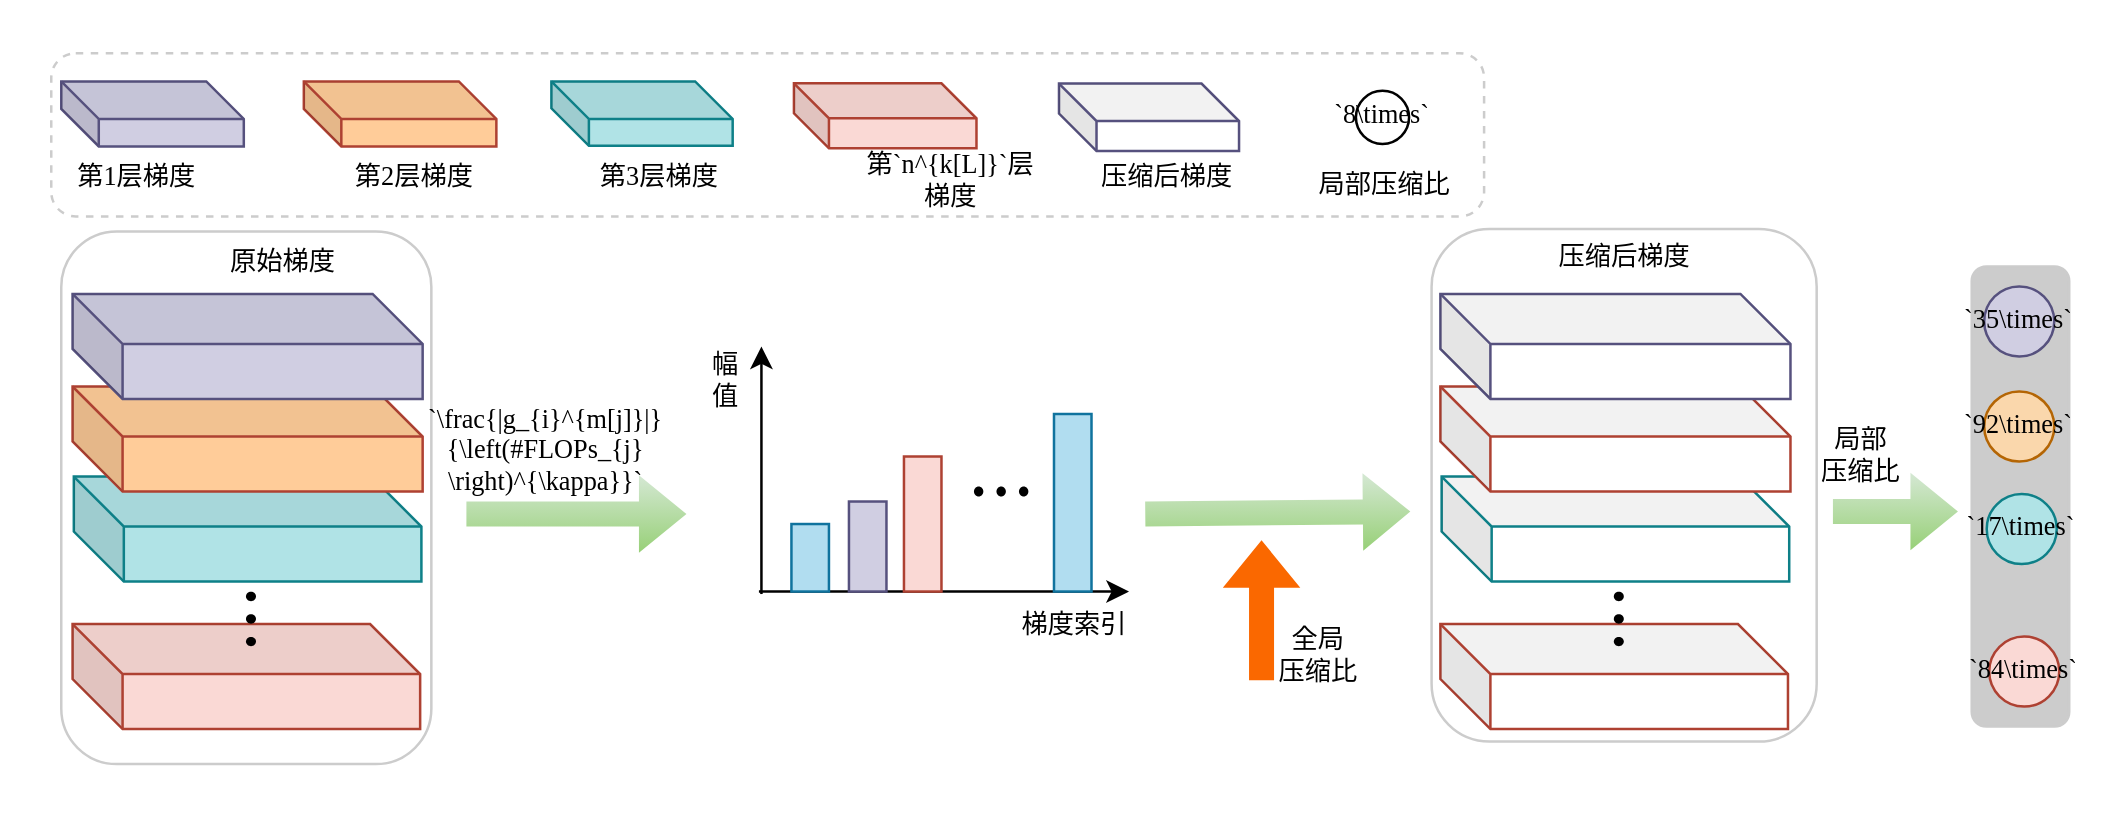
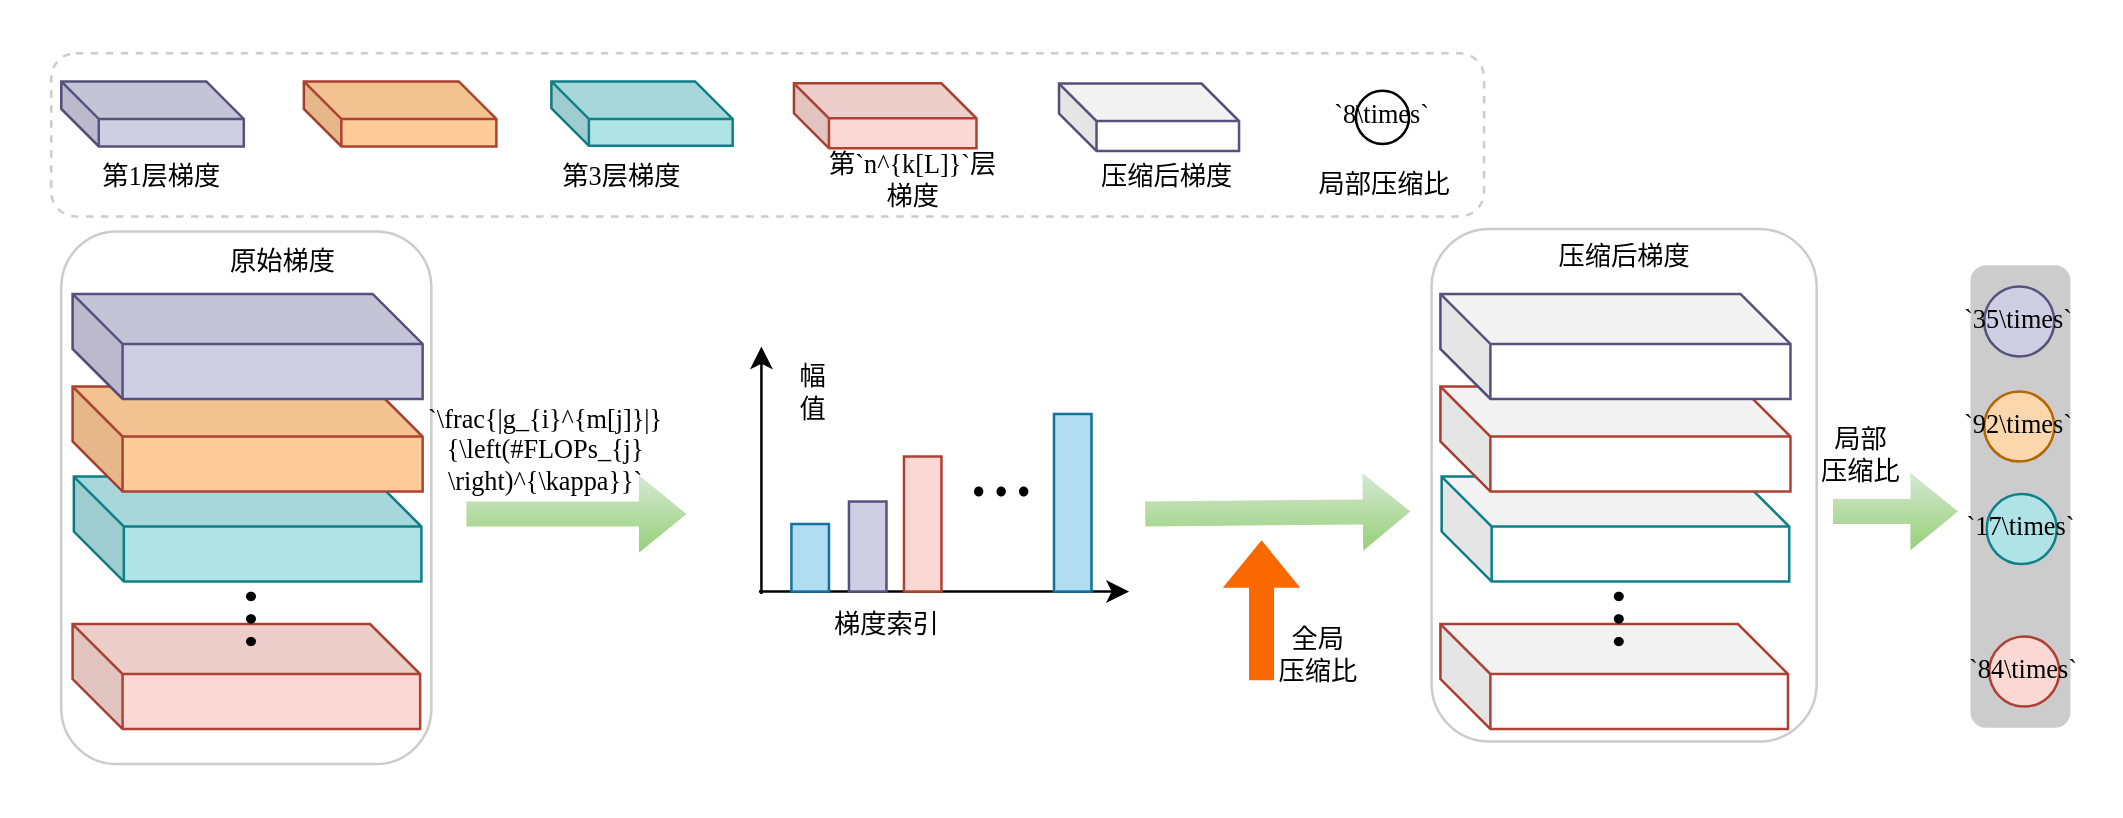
(138, 179) -> (163, 179)
(415, 179) -> none
(660, 179) -> (622, 179)
(951, 182) -> (914, 182)
(726, 381) -> (814, 394)
(1075, 625) -> (888, 625)
